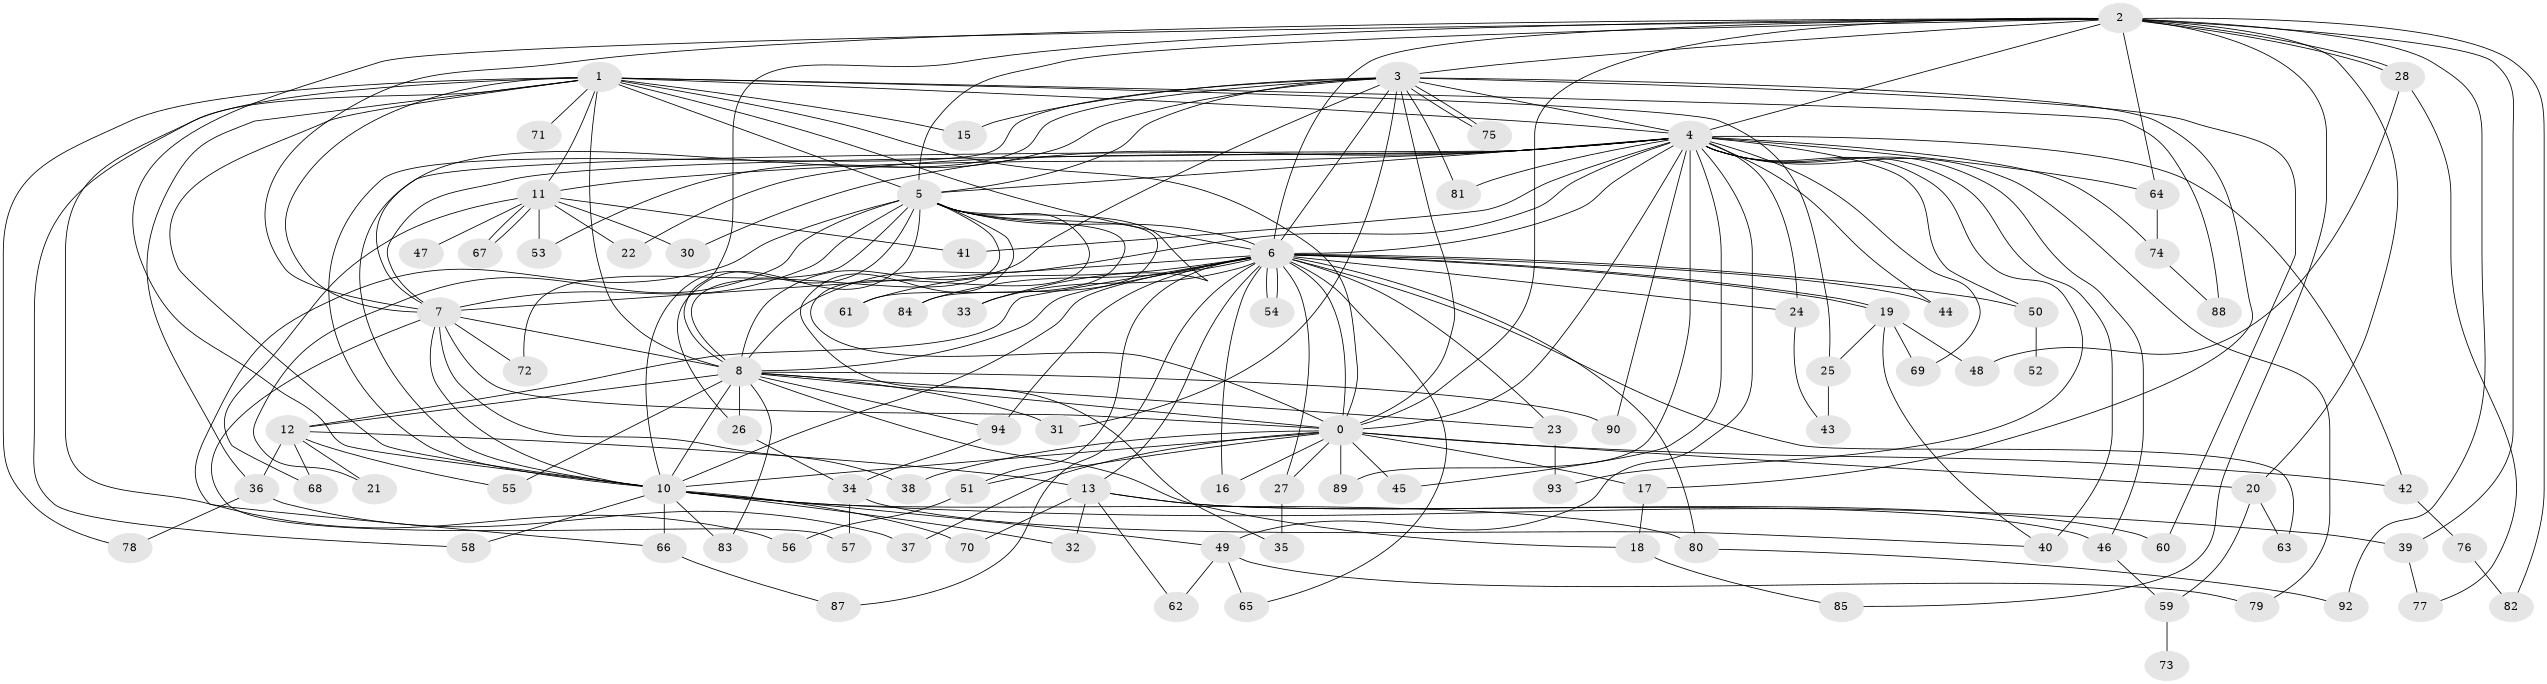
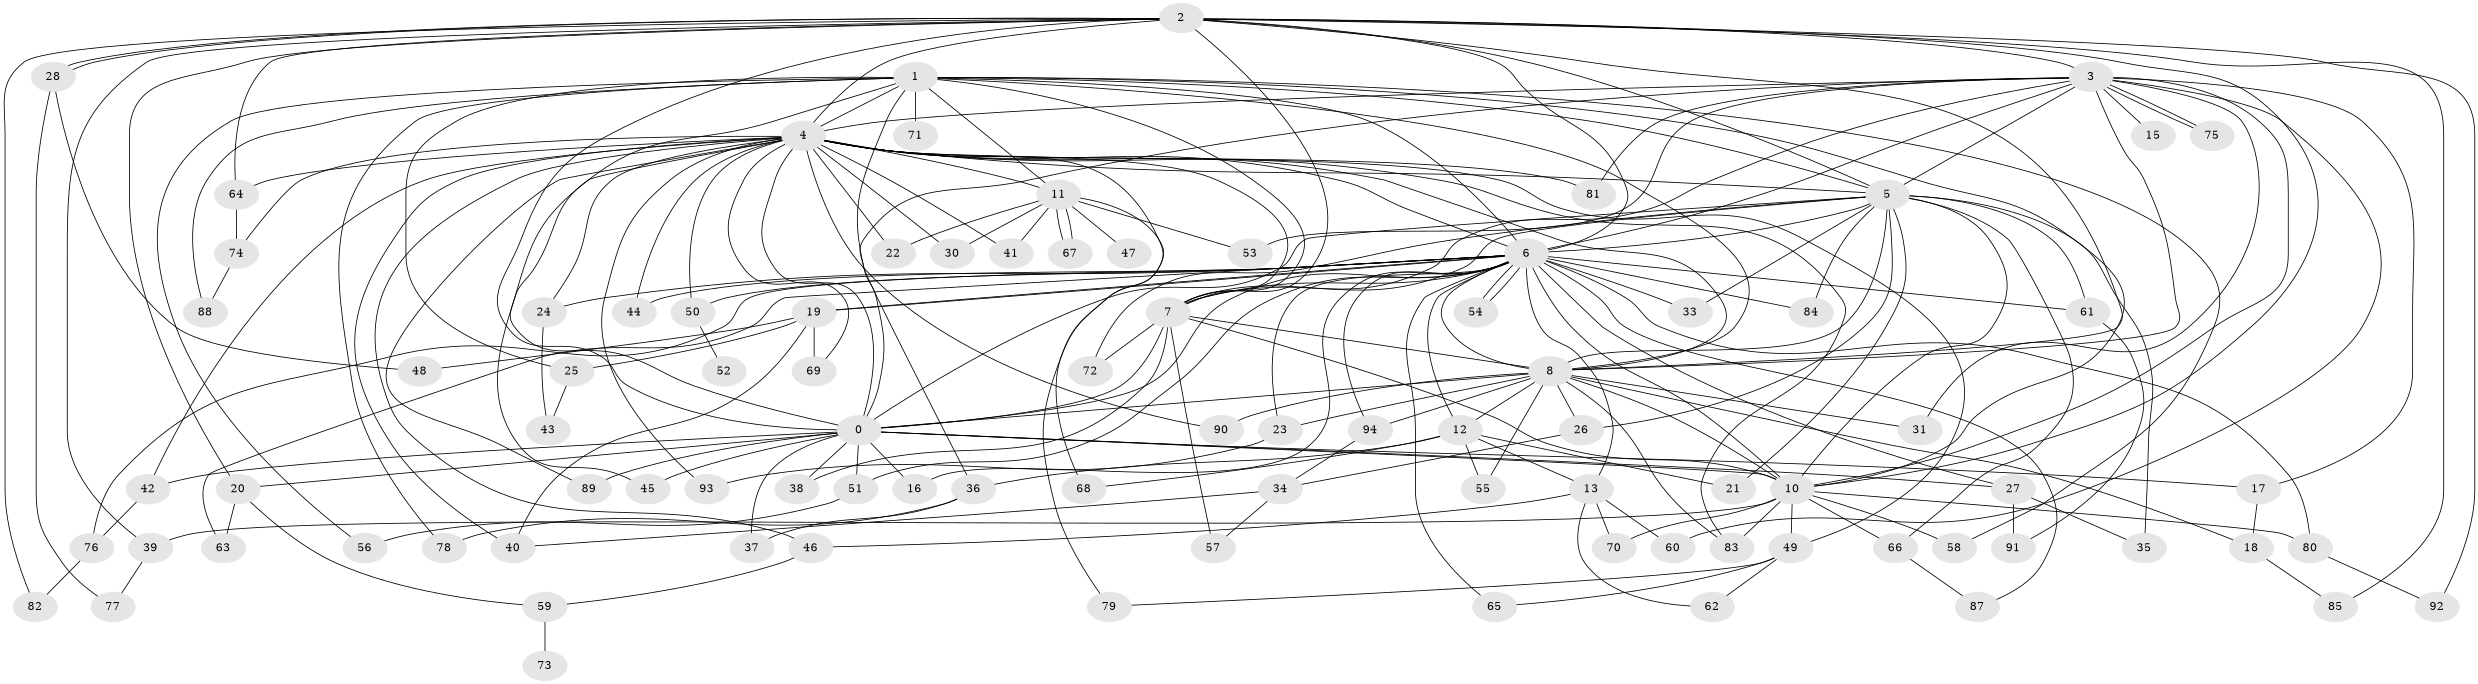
(783, 102) -> none
(569, 164) -> (1495, 195)
none -> (729, 322)
(1073, 548) -> none
none -> (2013, 548)
